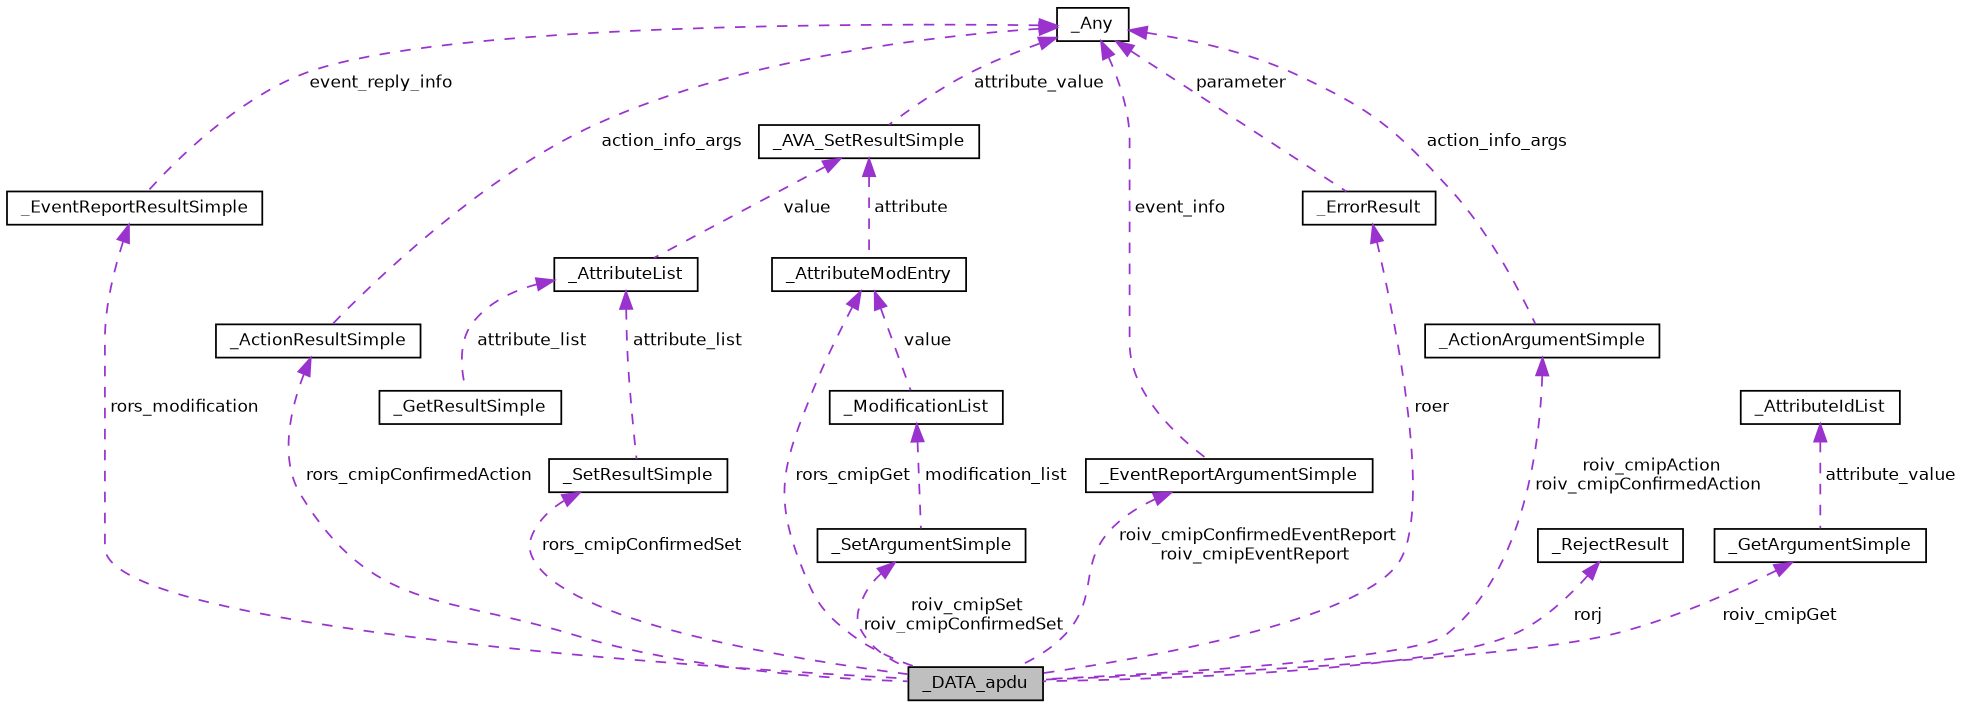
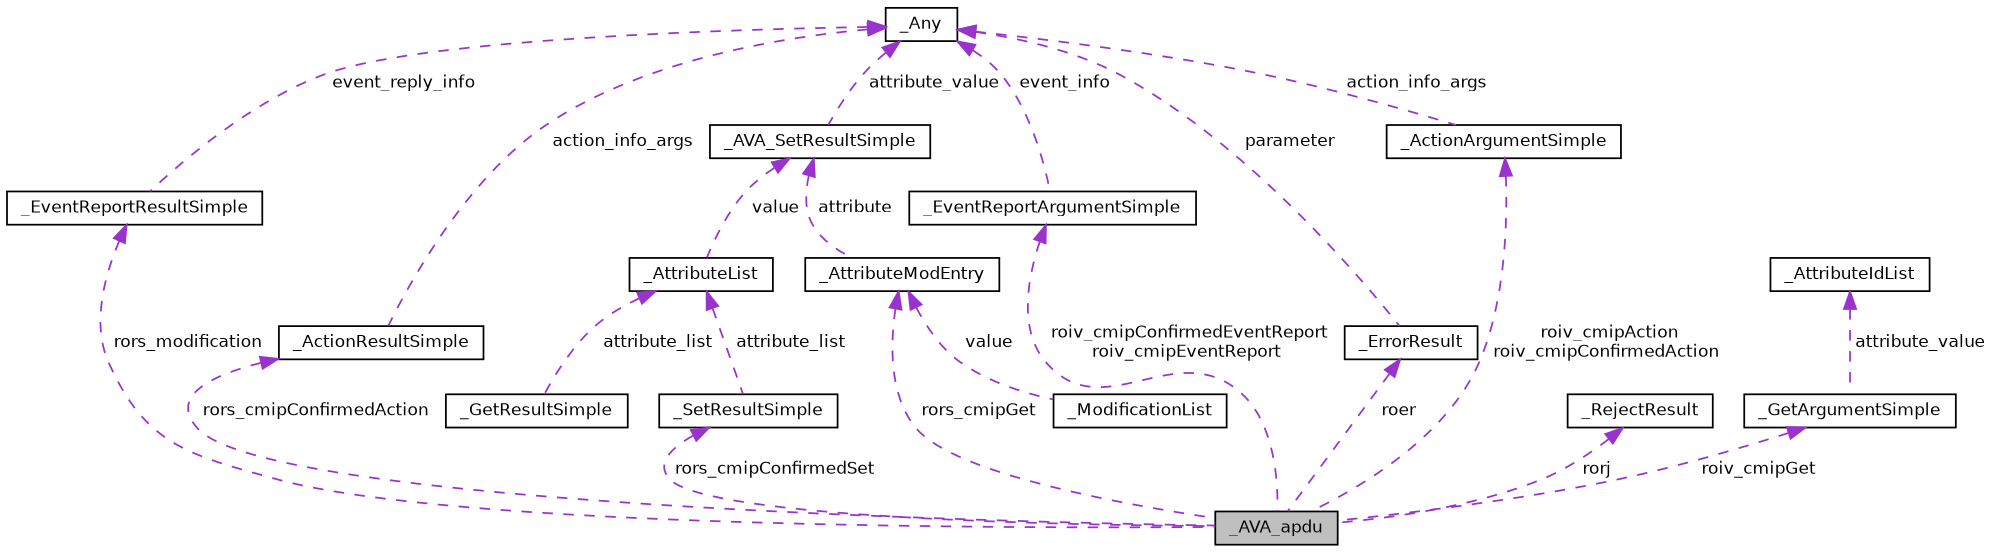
(922, 546) -> none
(976, 684) -> (1276, 528)
